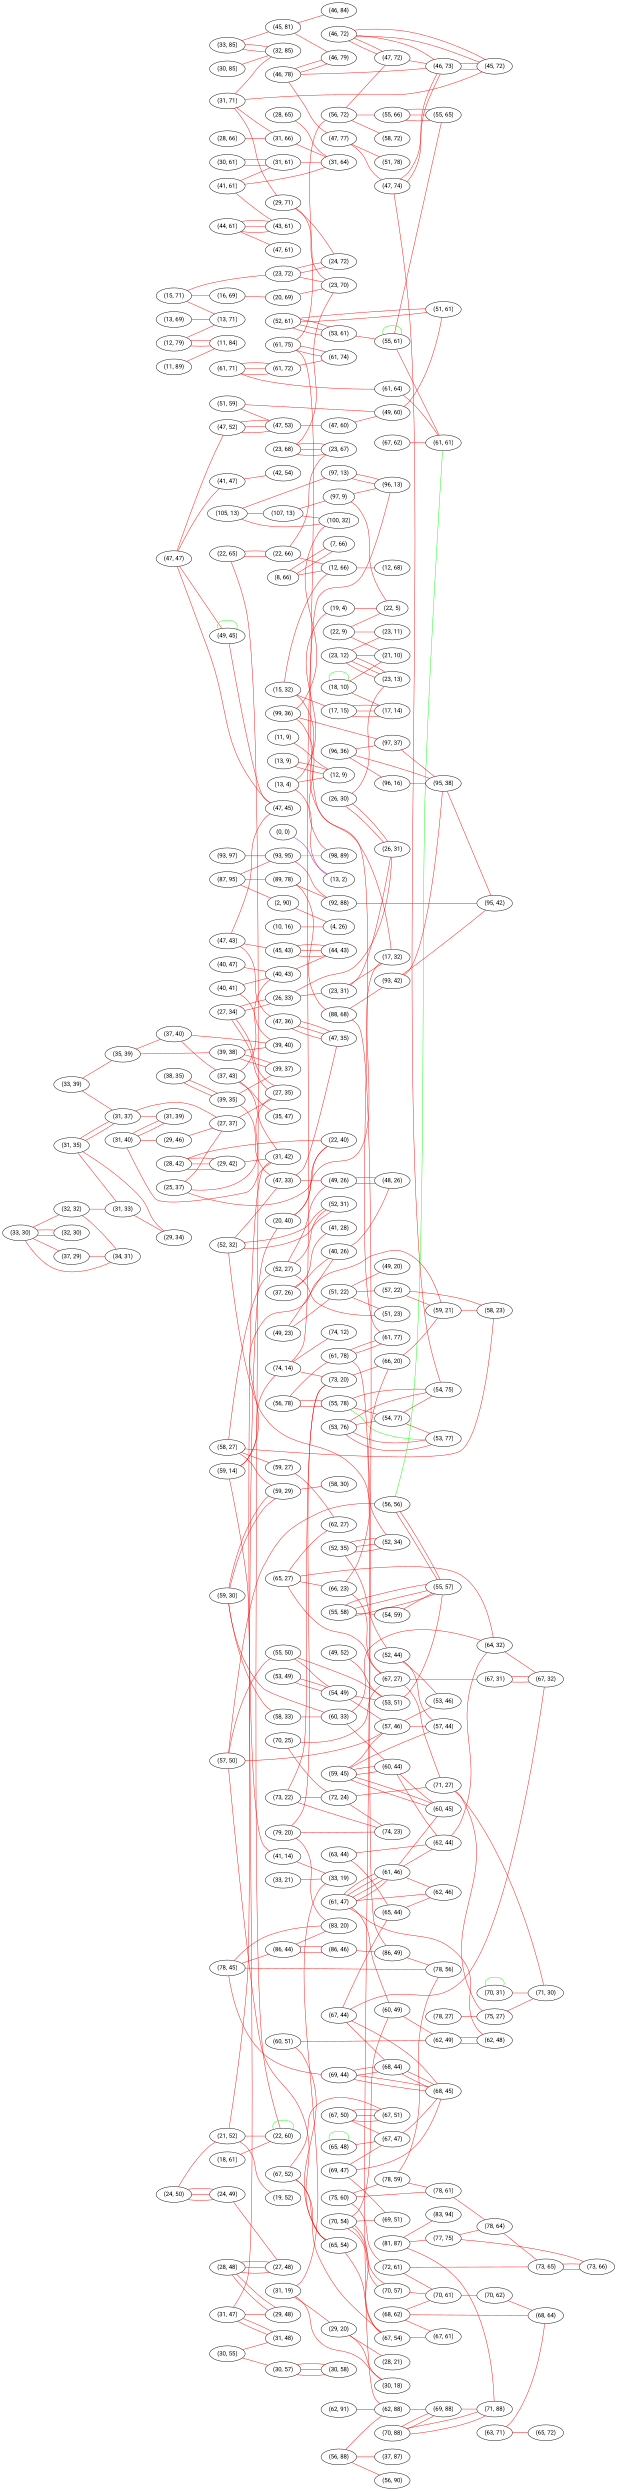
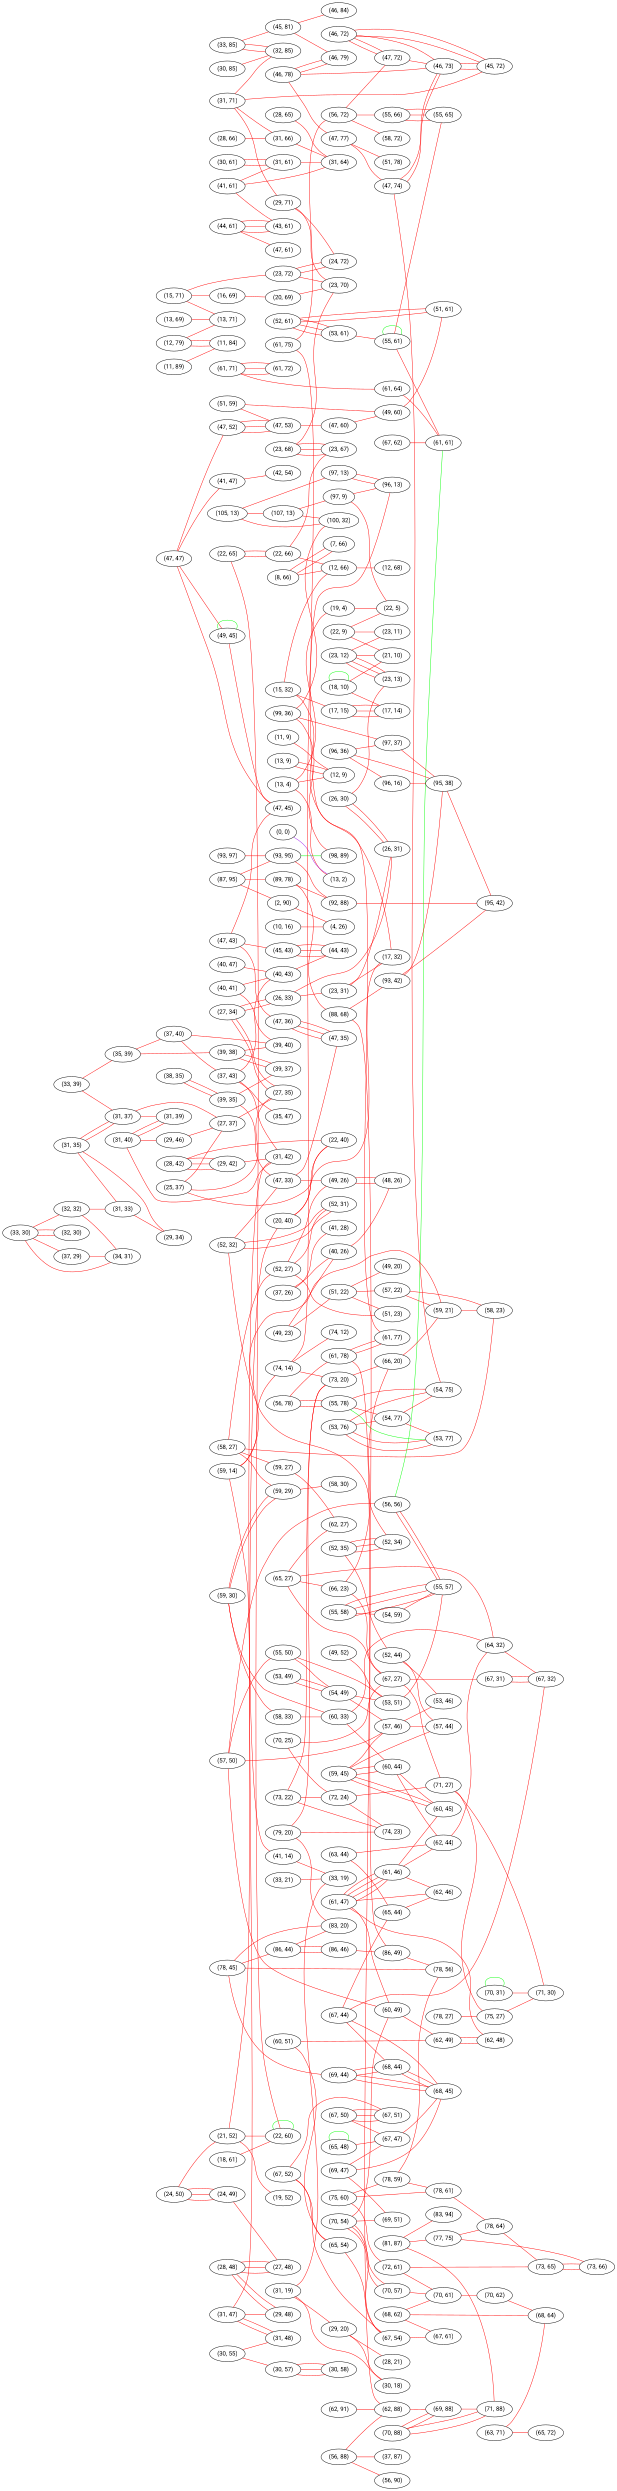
(339, 357) -> none
(256, 2013) -> (245, 1912)
